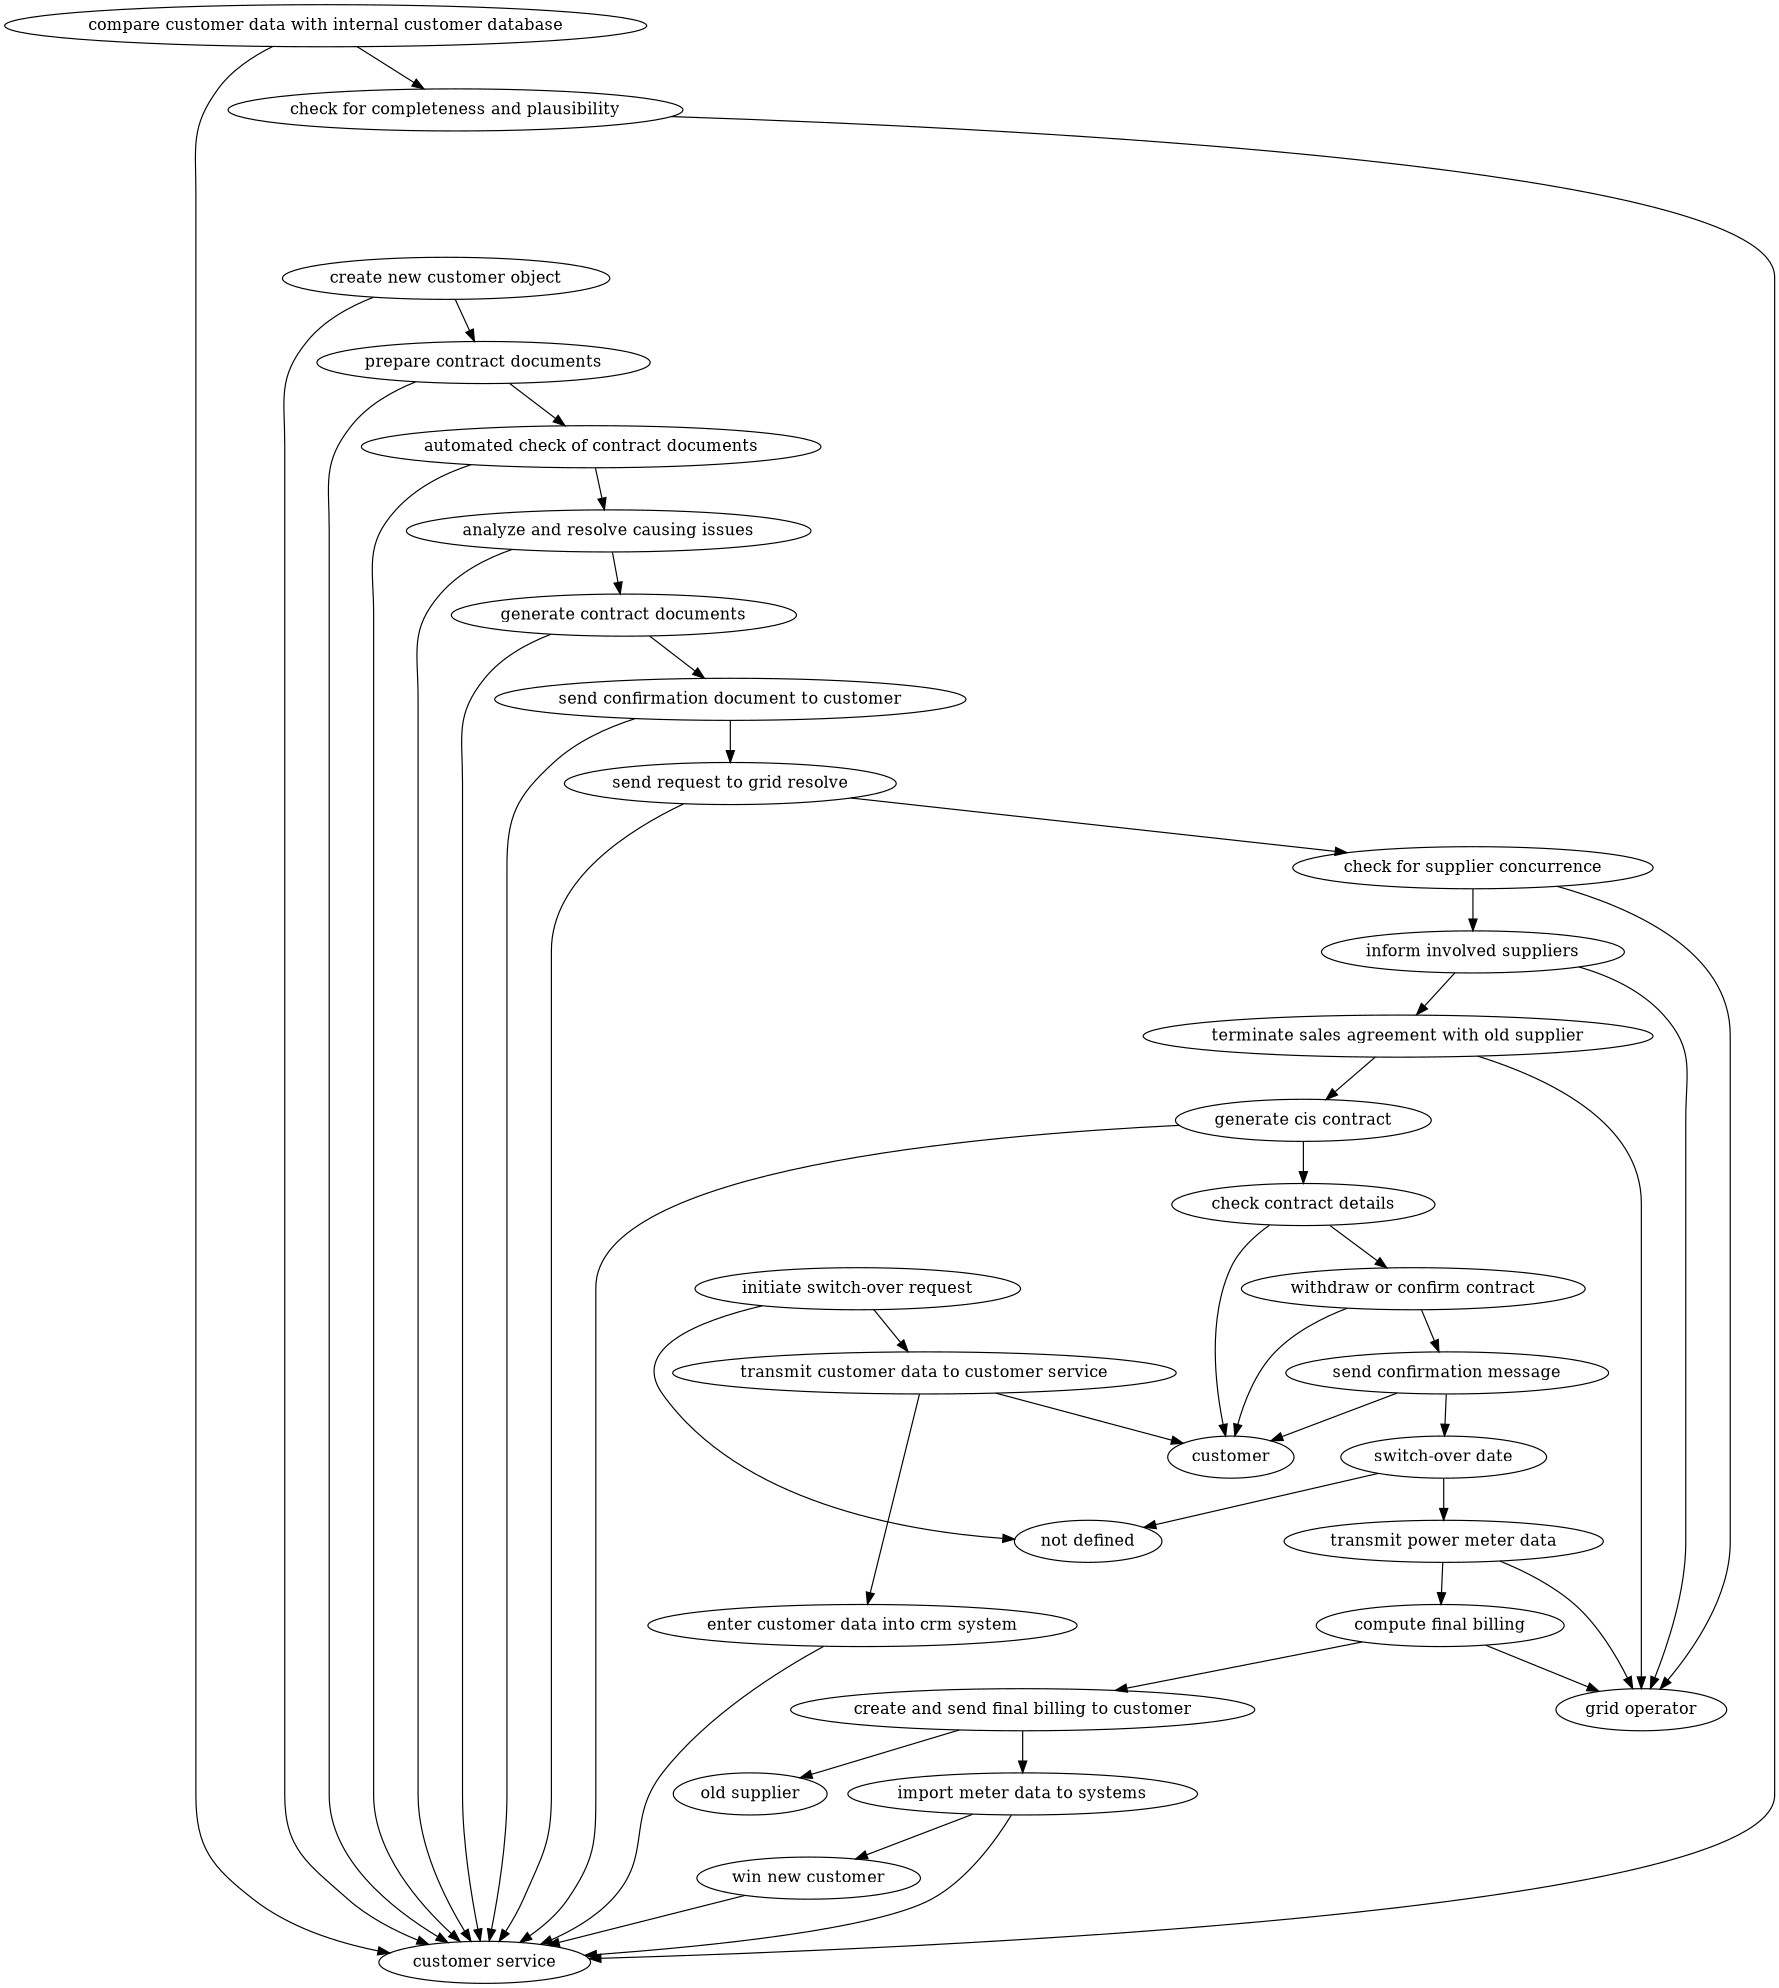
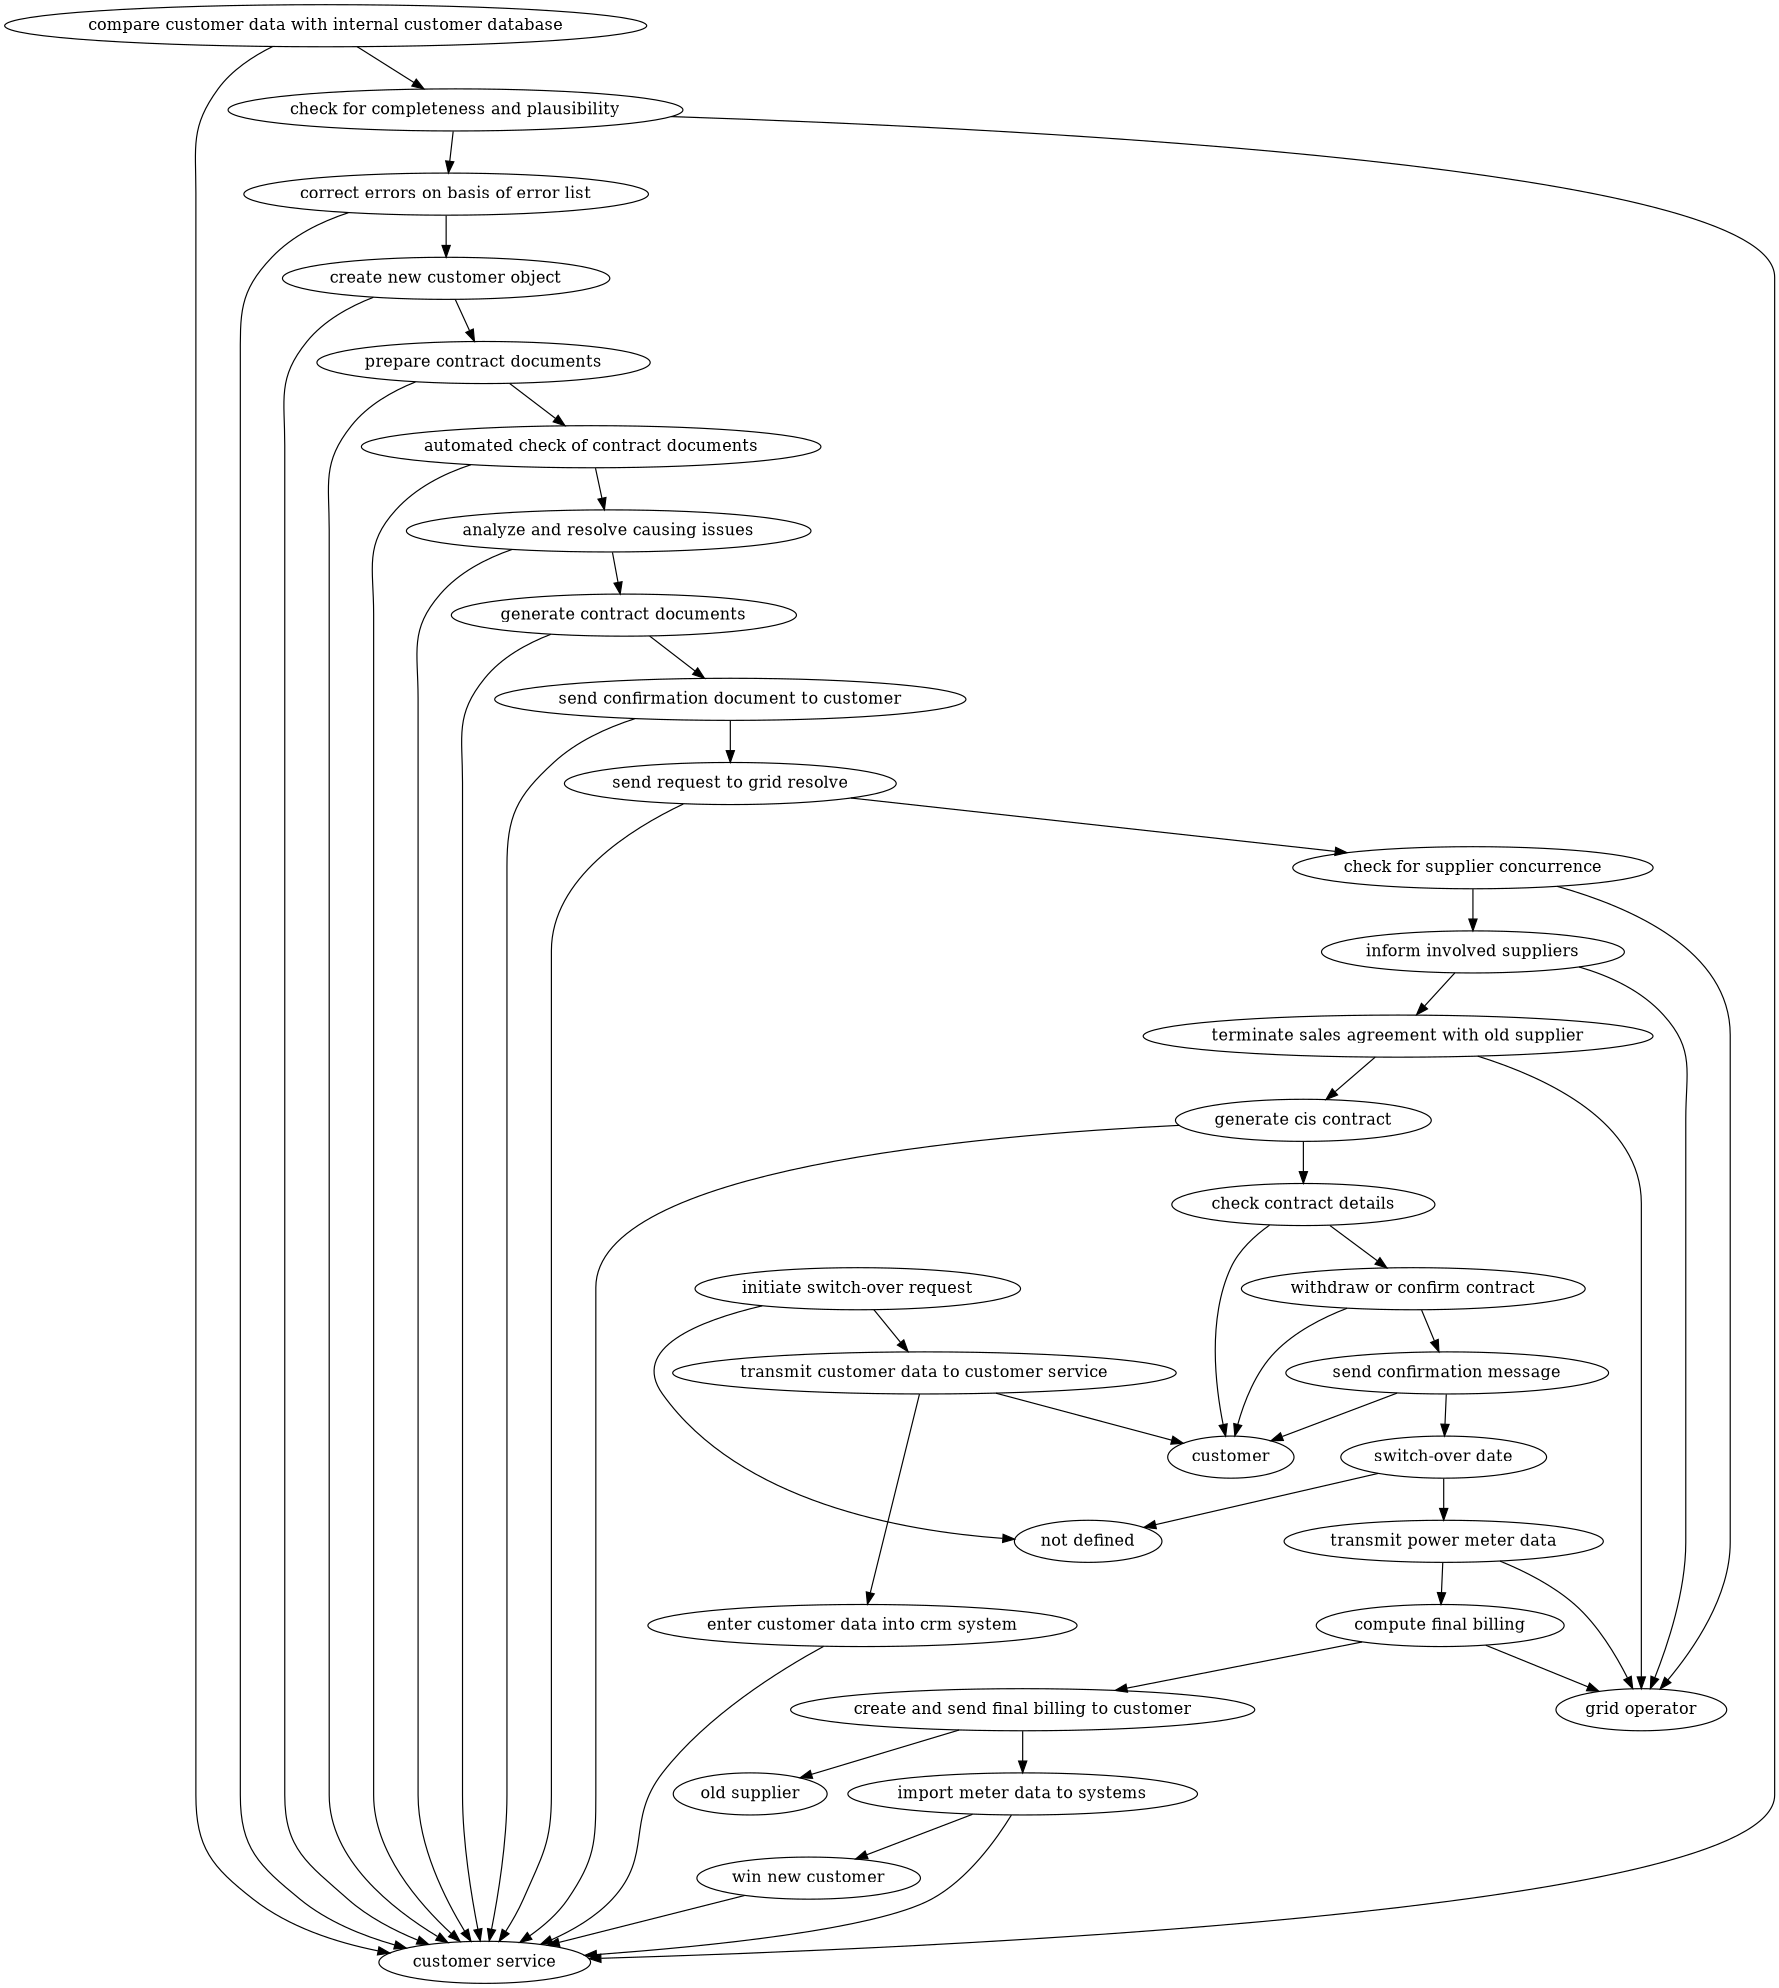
none -> (446, 194)
